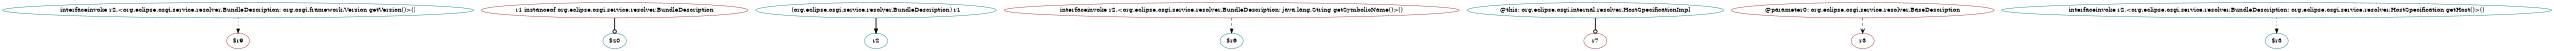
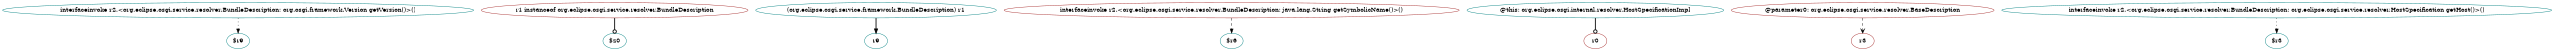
(876, 10) -> (876, 10)
(238, 41) -> (238, 41)
(876, 41) -> (876, 41)
(1595, 41) -> (1595, 41)
